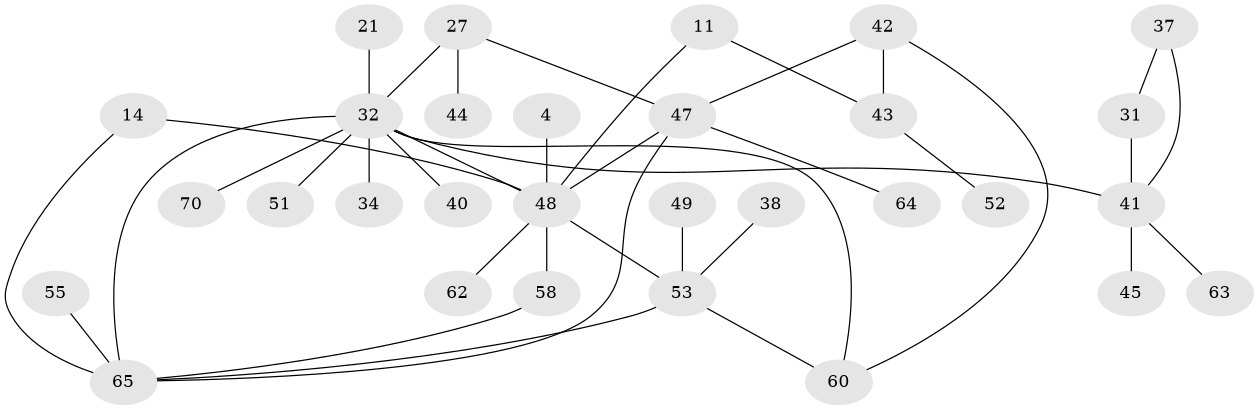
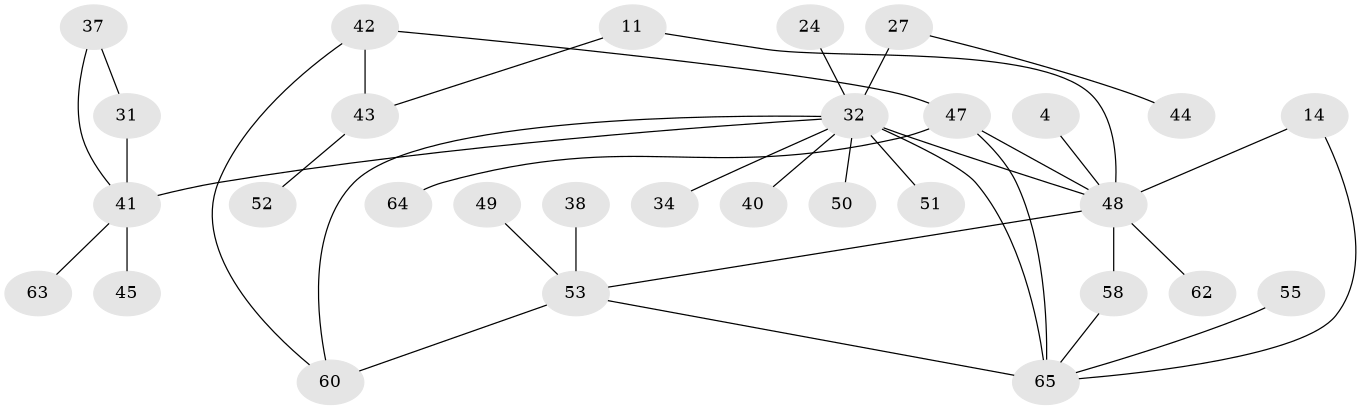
(369, 27) -> (810, 27)
(570, 72) -> none
(192, 205) -> (842, 205)
